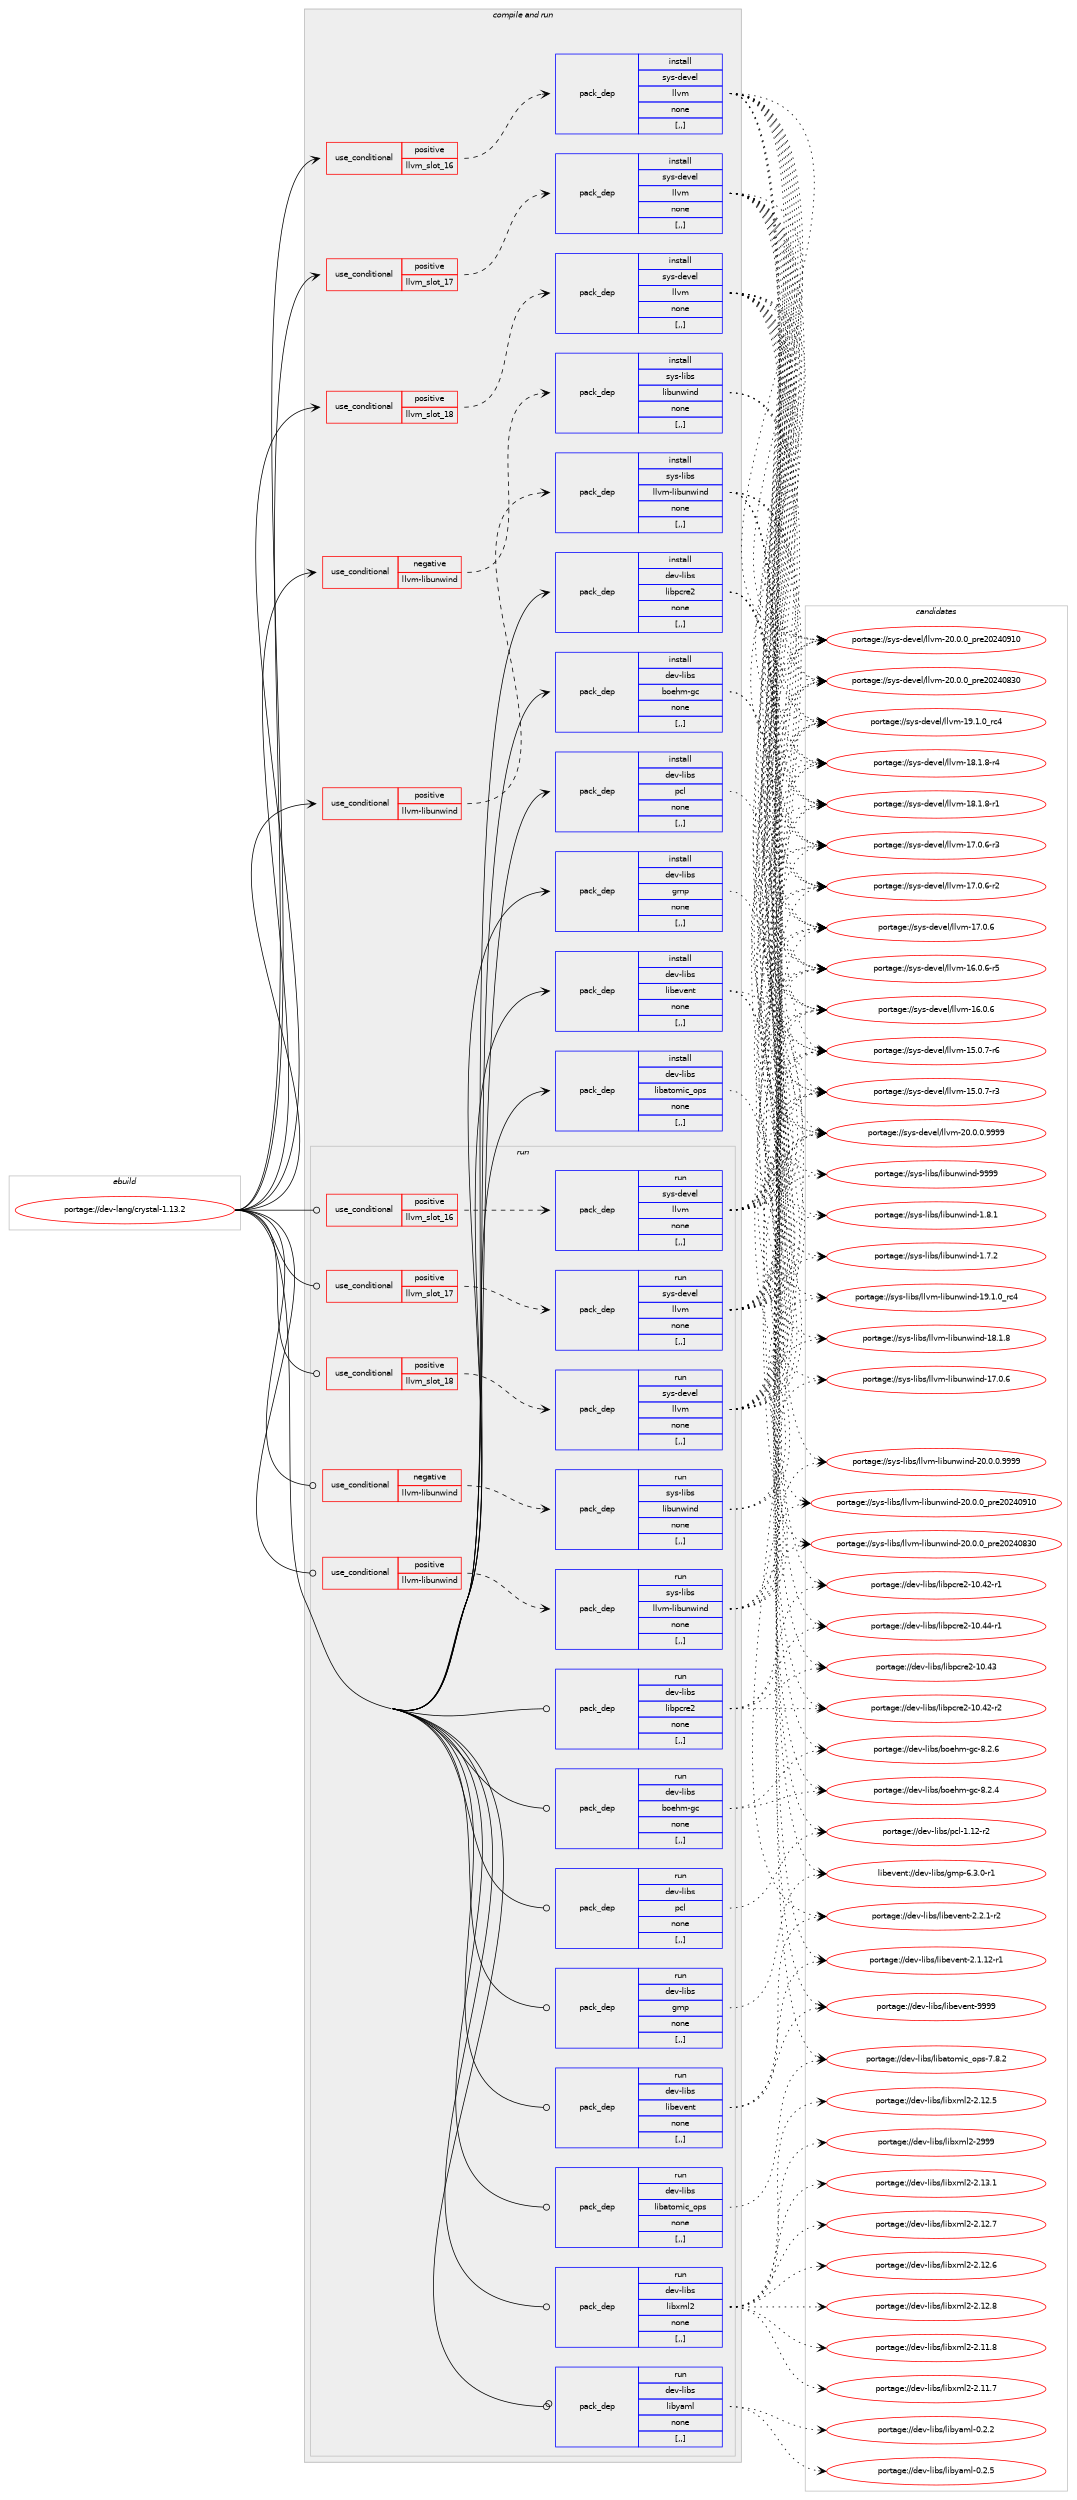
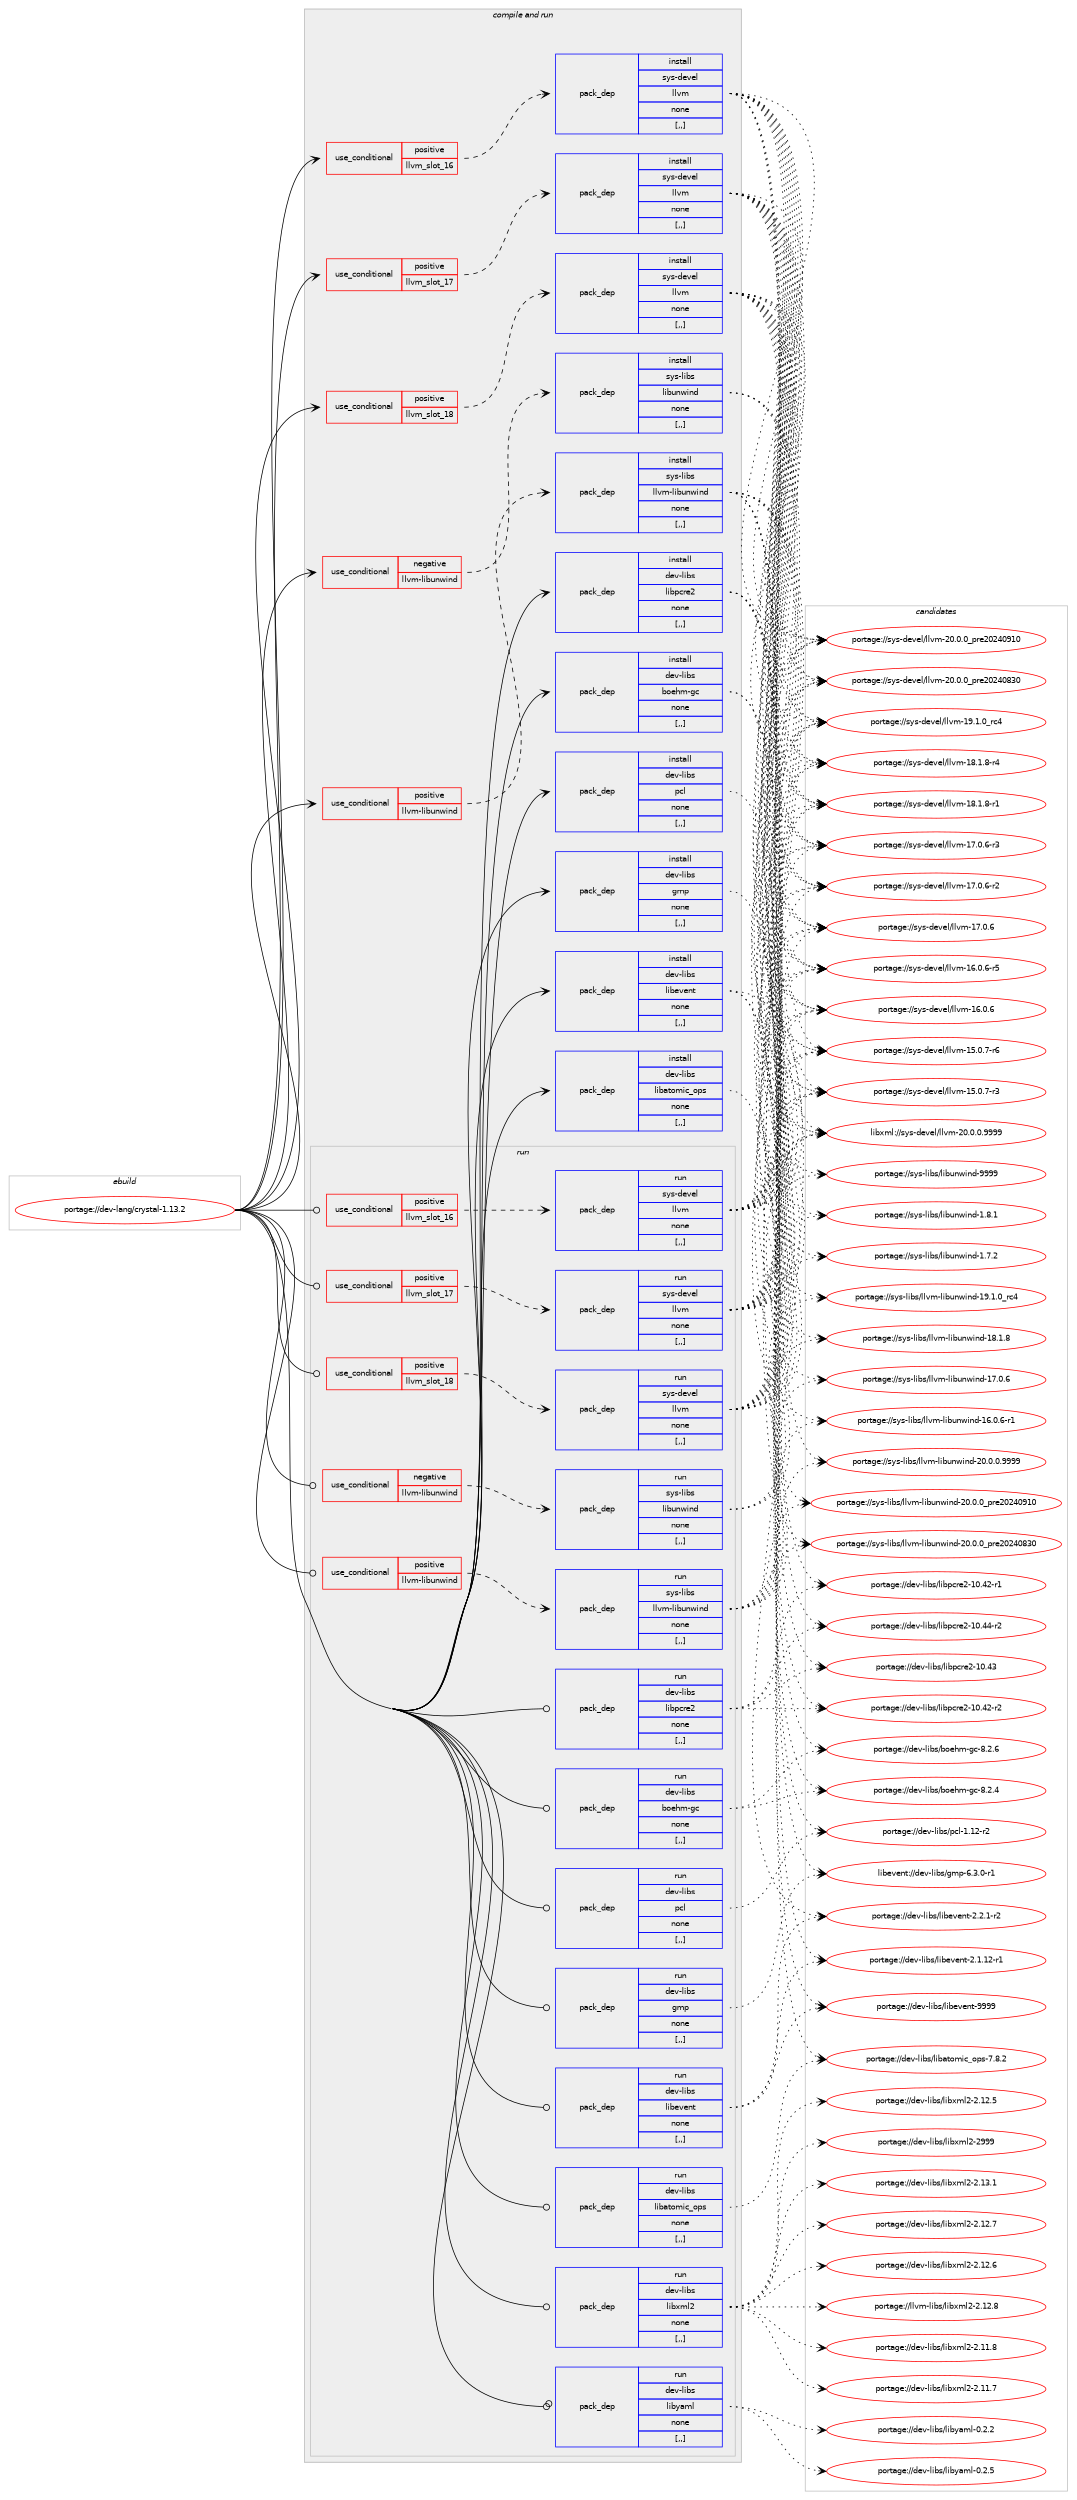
(936, 1133) -> (936, 1133)
none -> (936, 1421)
(936, 1626) -> (936, 1626)
(936, 2307) -> (936, 2307)
